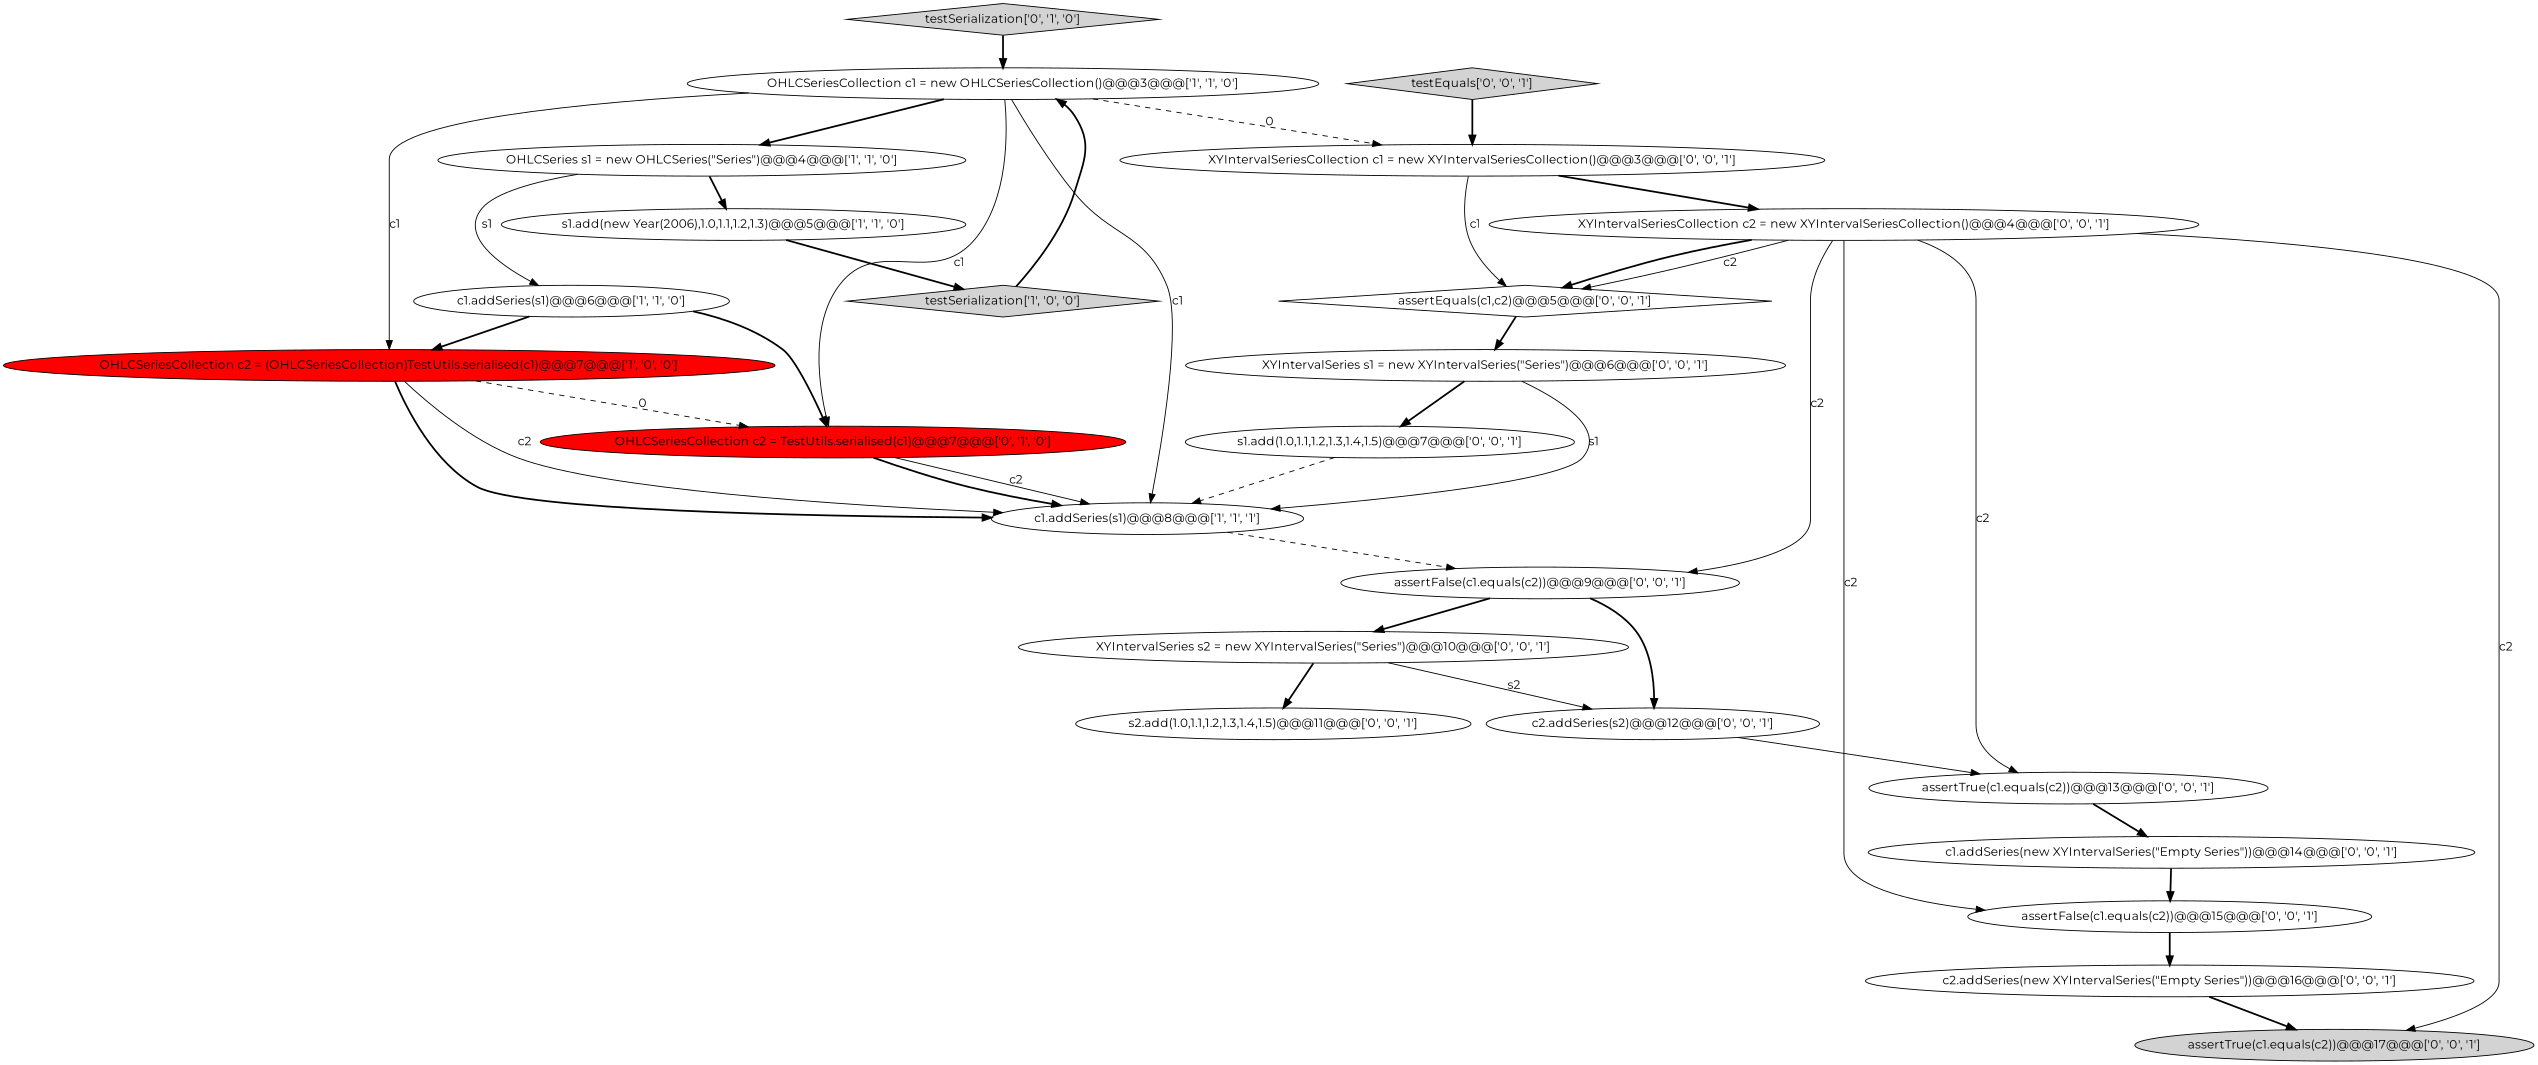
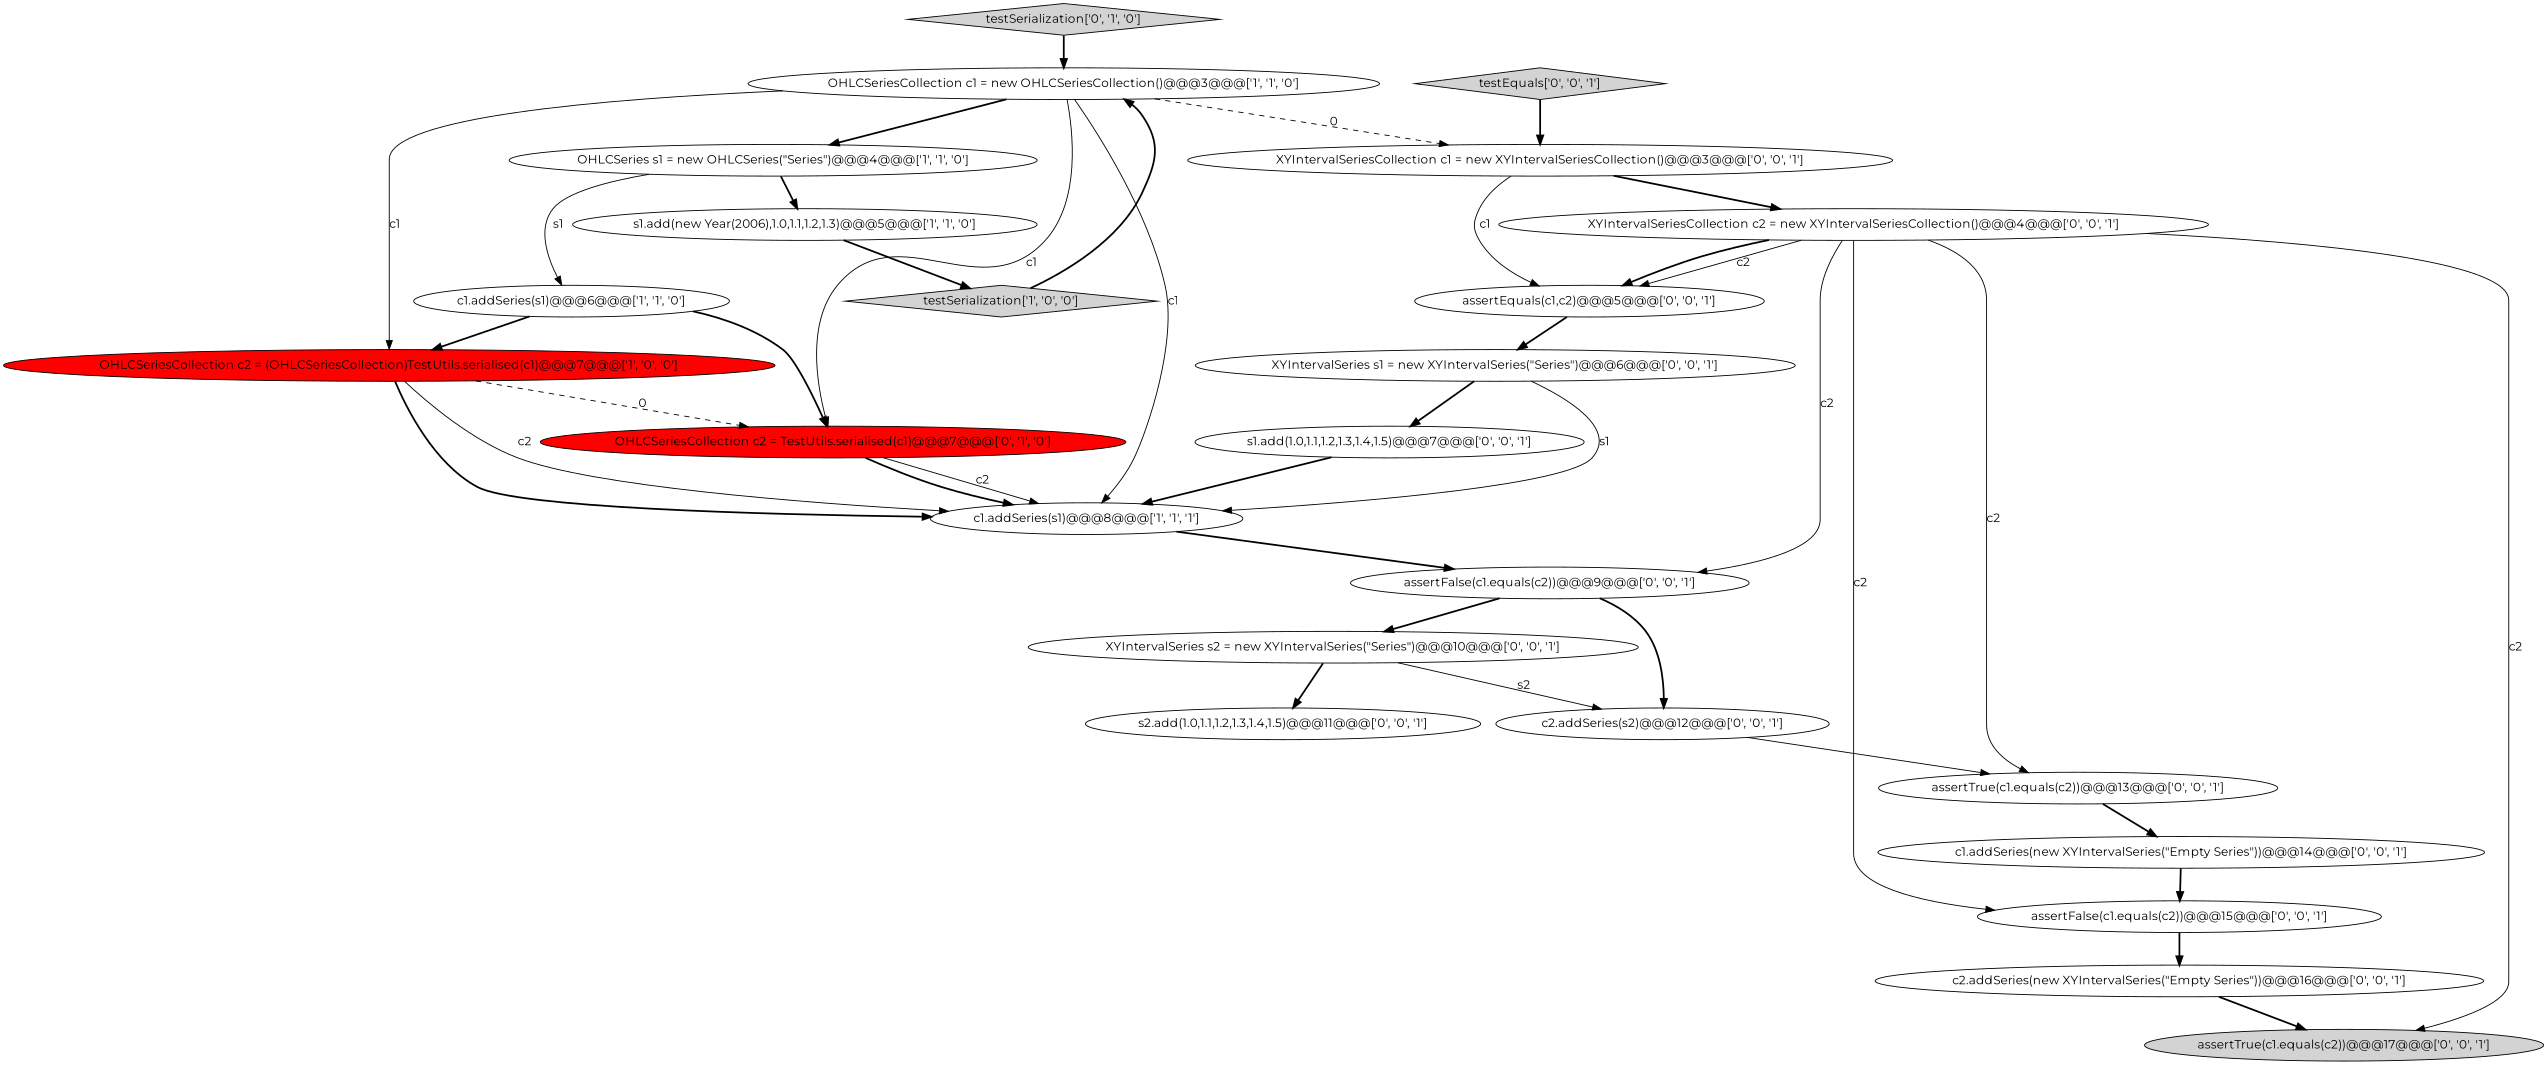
(1525, 301) -> (1589, 301)
(1267, 479) -> (1242, 479)
(1337, 550) -> (1310, 550)
